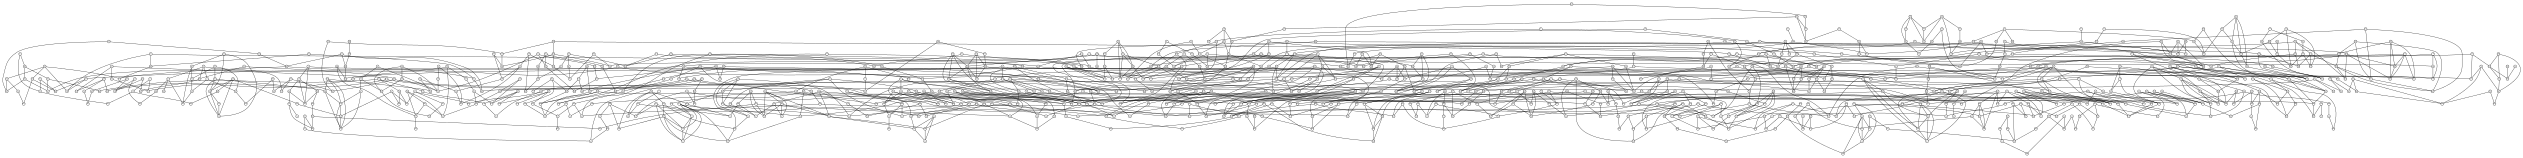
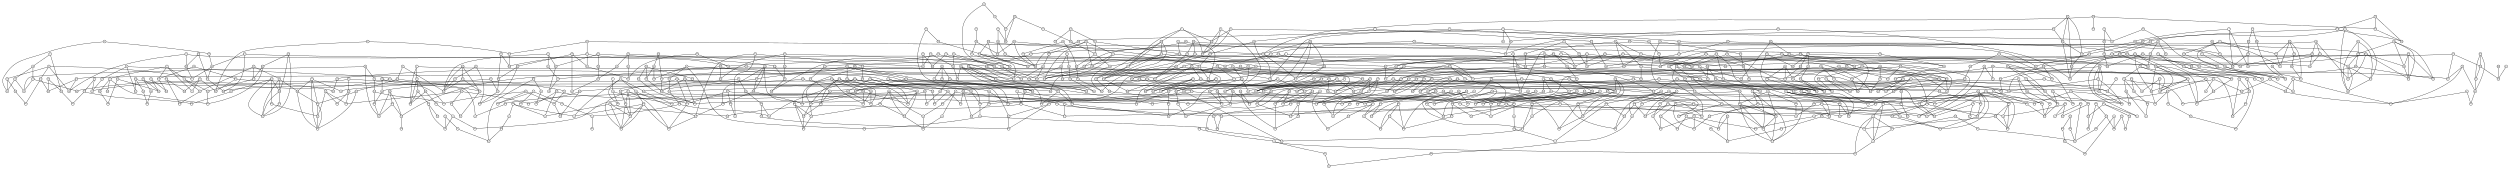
none -> (1754, 63)
none -> (2036, 66)
none -> (967, 104)
